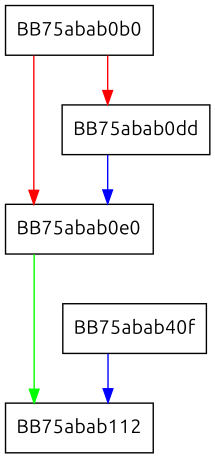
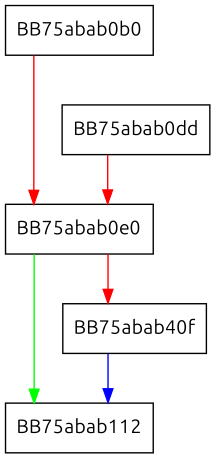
(108, 73) -> none
(108, 172) -> (108, 172)
none -> (108, 272)
